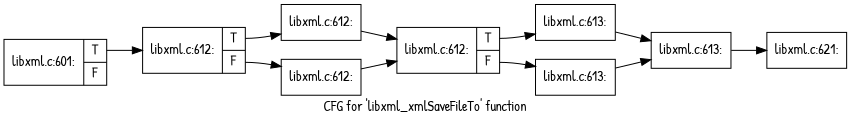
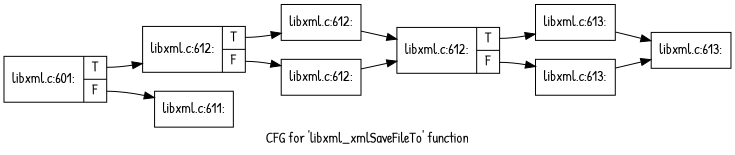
(807, 50) -> none
none -> (194, 109)
